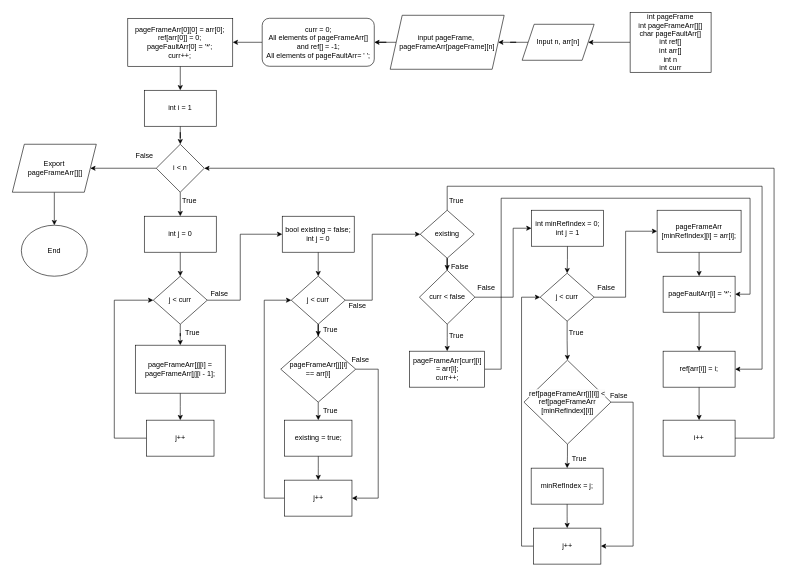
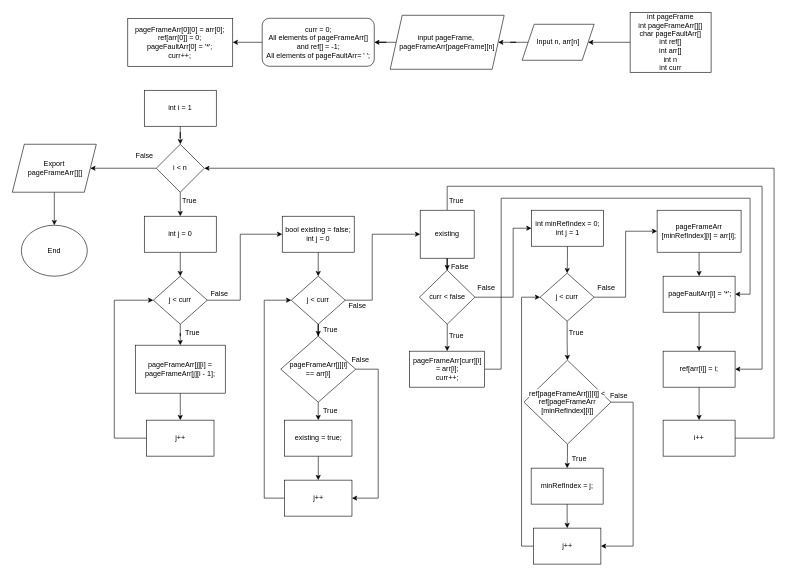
(180, 84) -> none
(447, 234) -> (447, 234)
